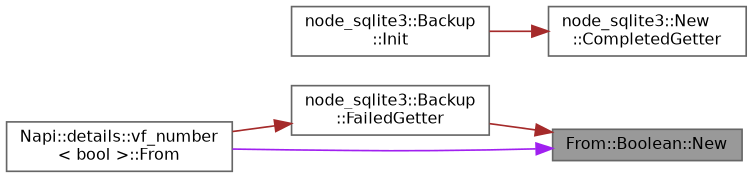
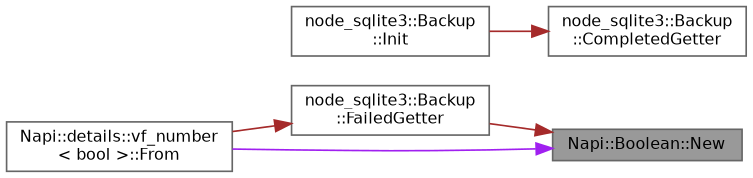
(647, 31) -> (647, 31)
(647, 145) -> (647, 145)
